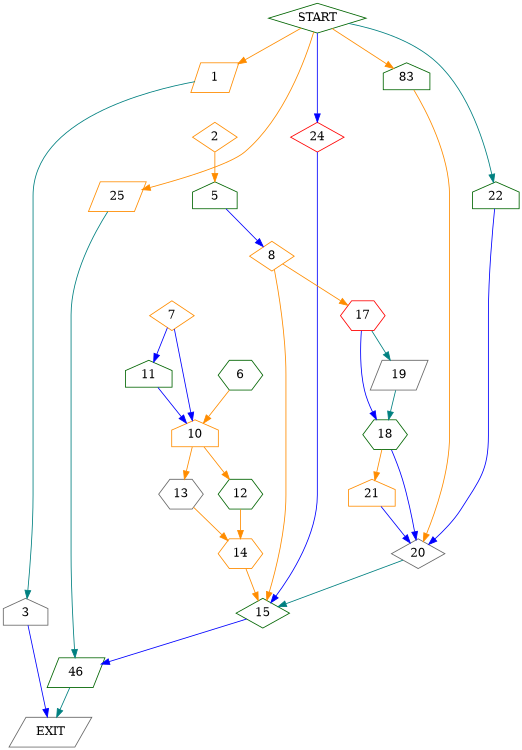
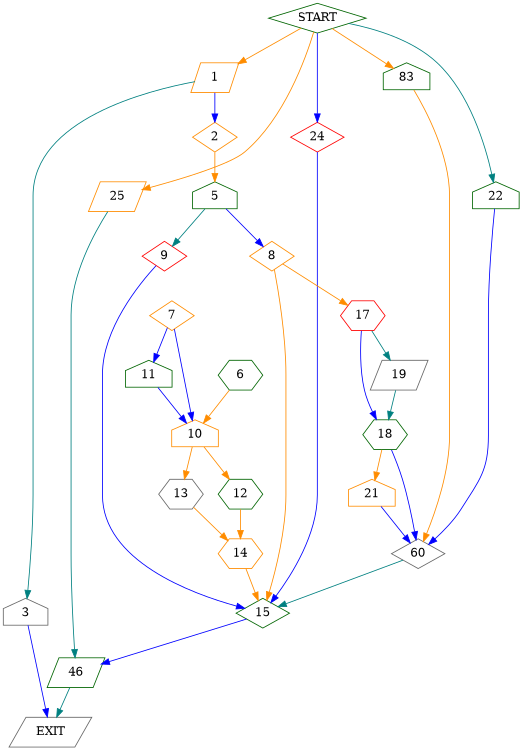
none -> (215, 103)
none -> (164, 256)
(418, 554) -> (418, 554)
